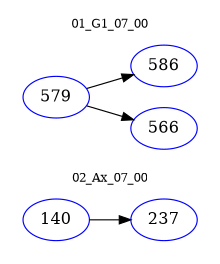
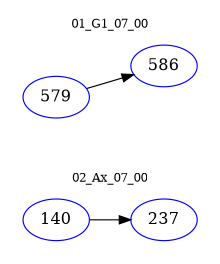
(164, 128) -> none
